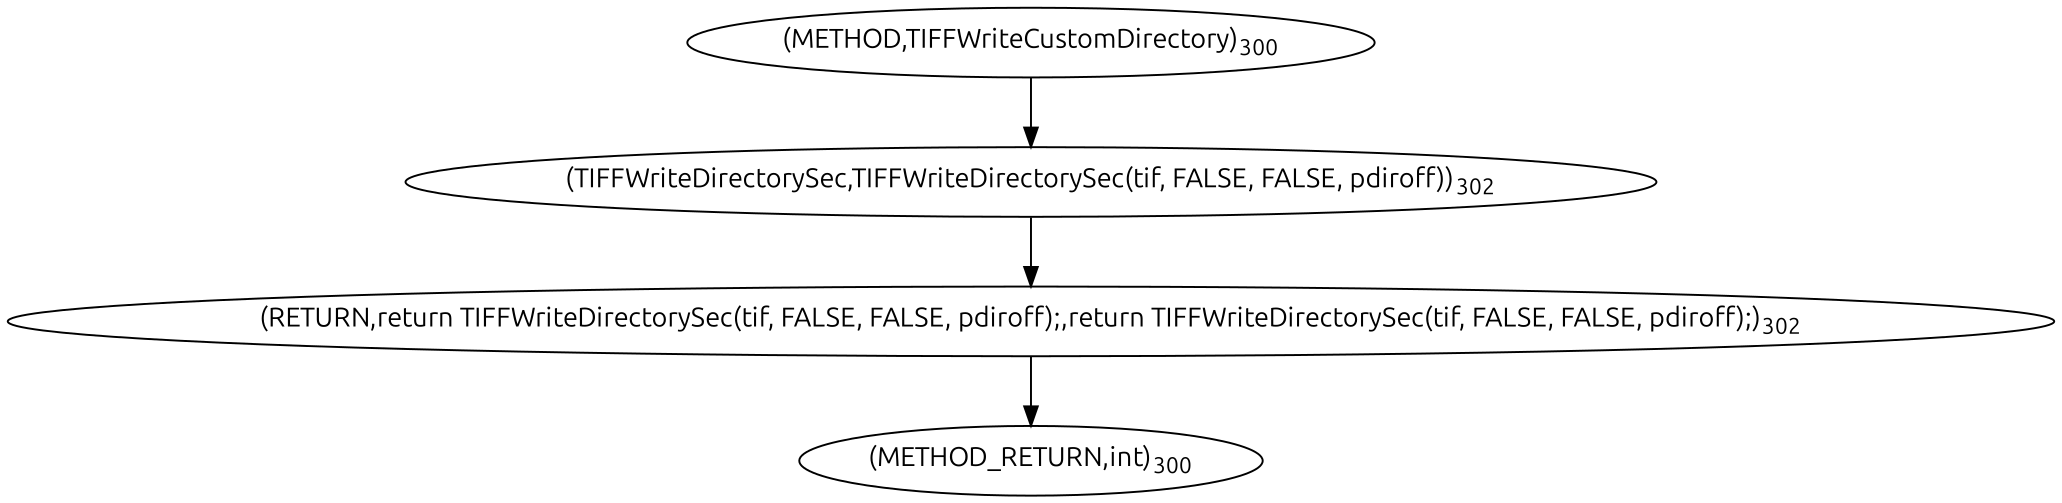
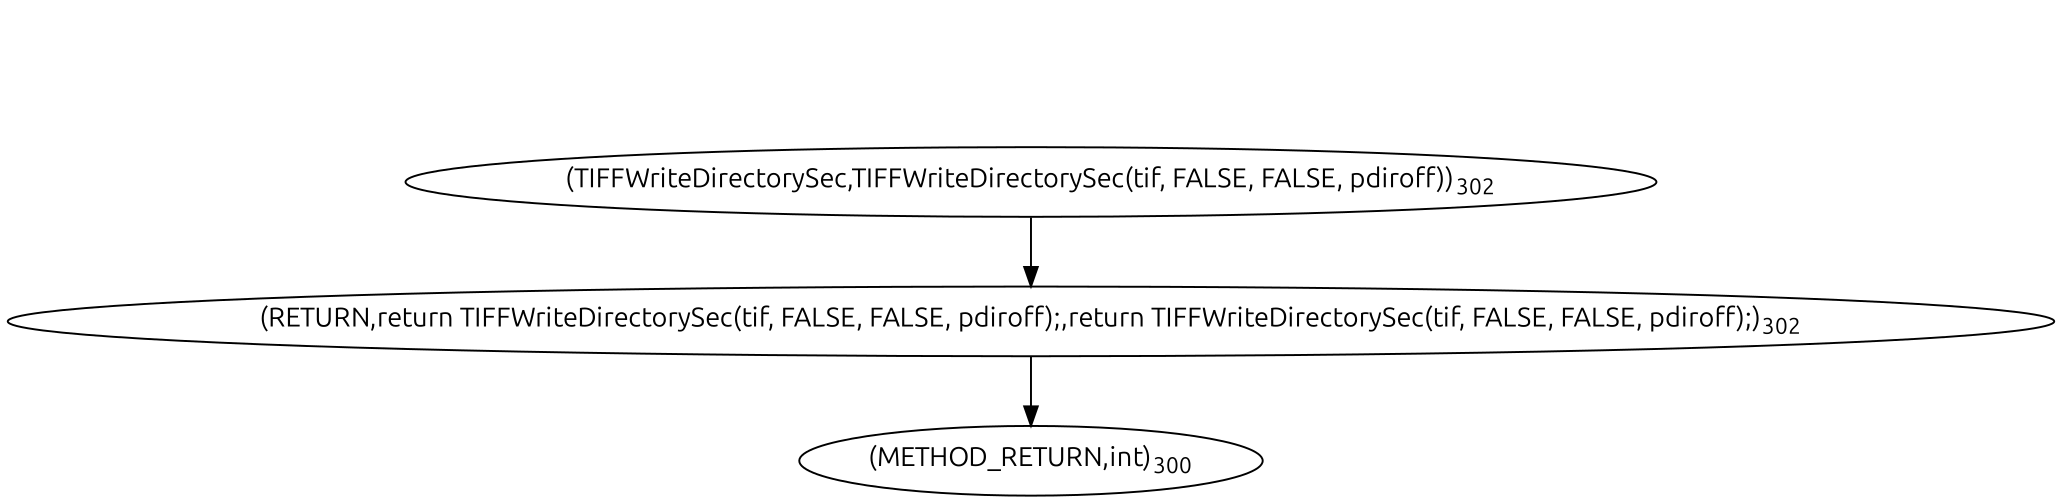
(1031, 43) -> none
